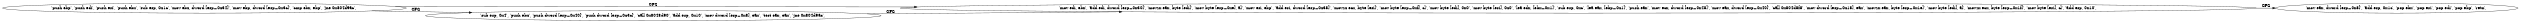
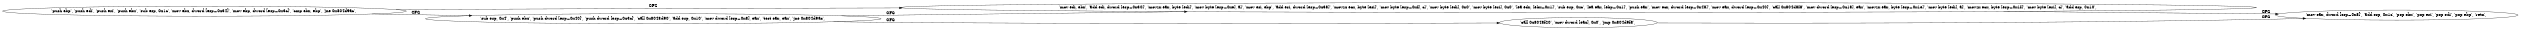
none -> (1578, 23)
